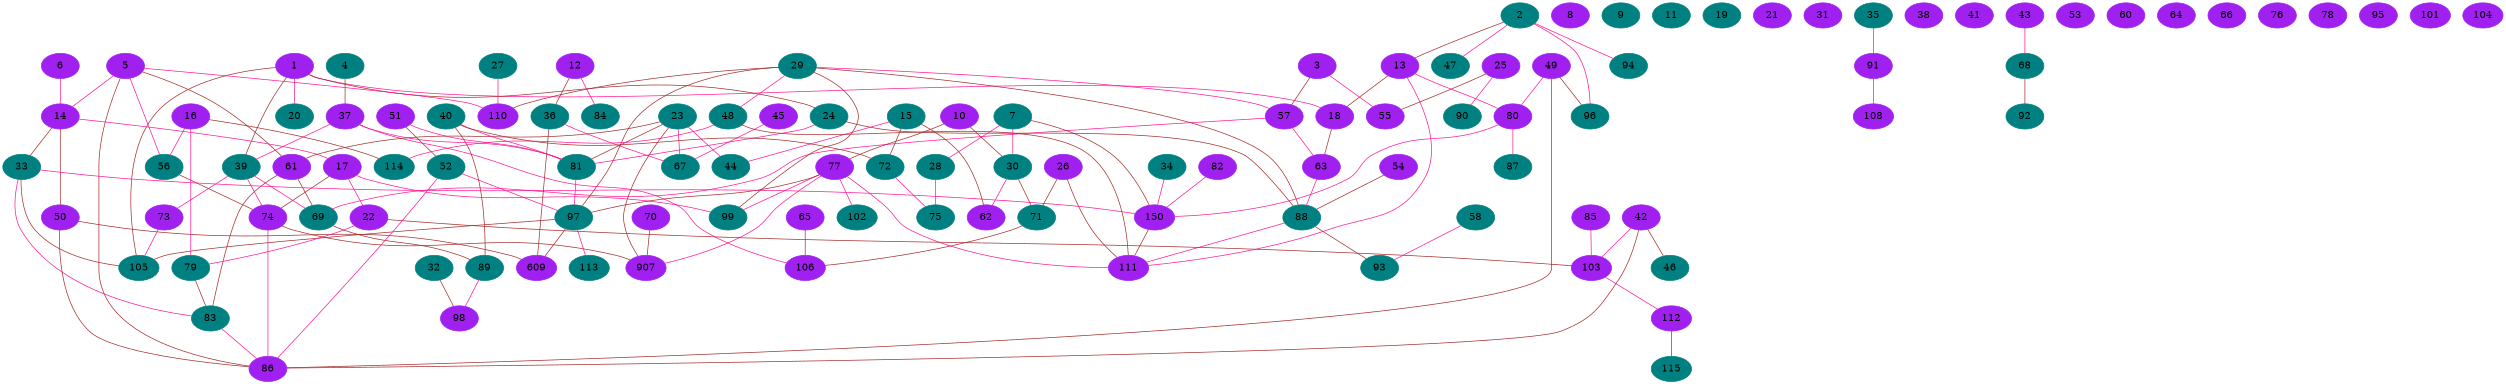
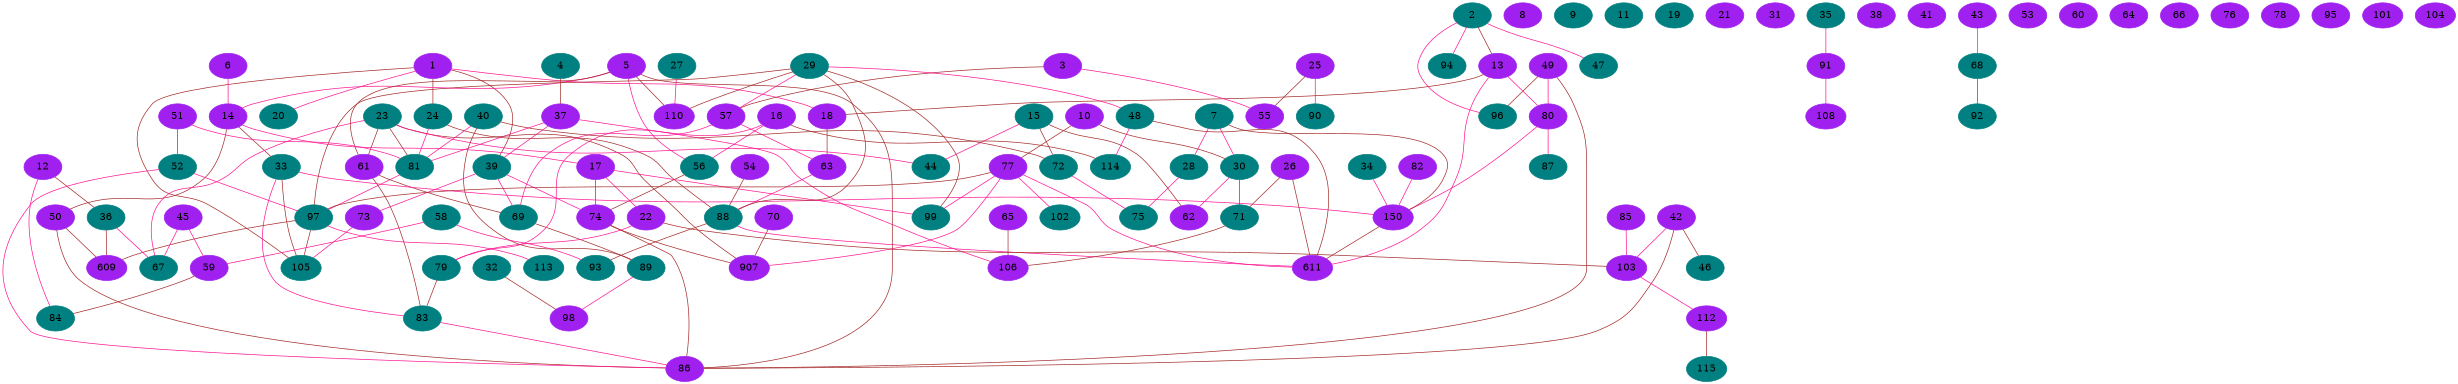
(314, 84) -> (650, 91)
none -> (209, 268)
(1129, 268) -> (1312, 268)
(268, 293) -> (680, 271)
